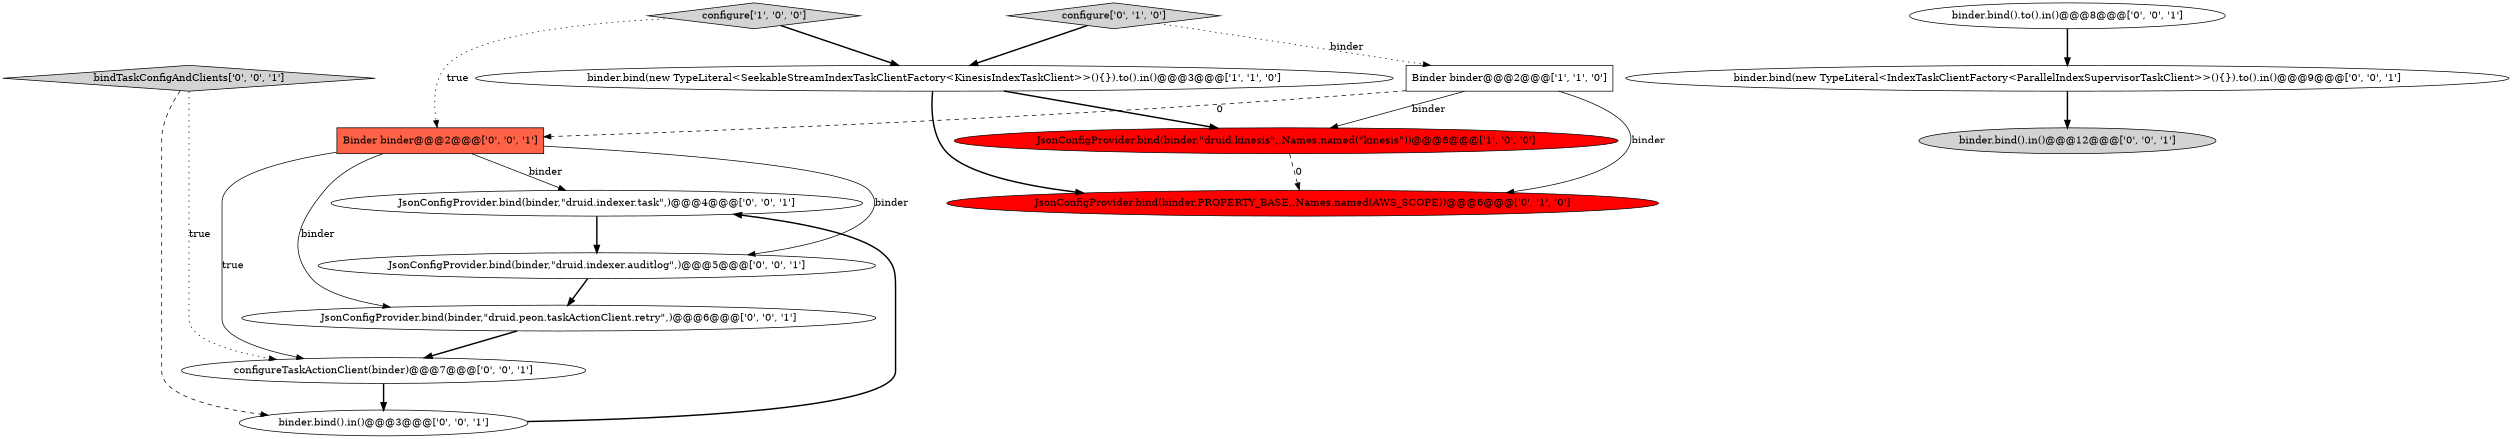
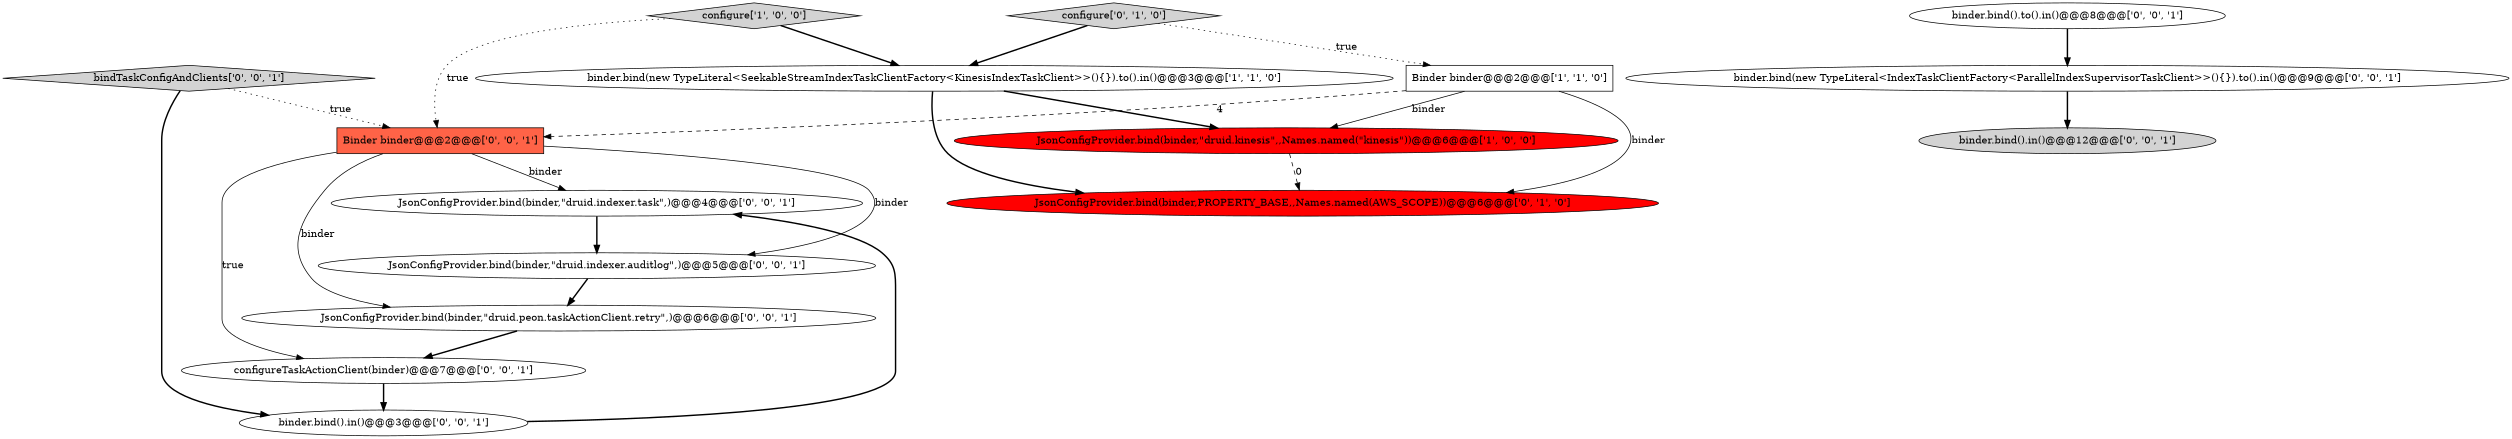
(1347, 47) -> (1347, 47)
(1220, 110) -> (1220, 110)
(189, 252) -> (305, 107)
(162, 286) -> (162, 286)
